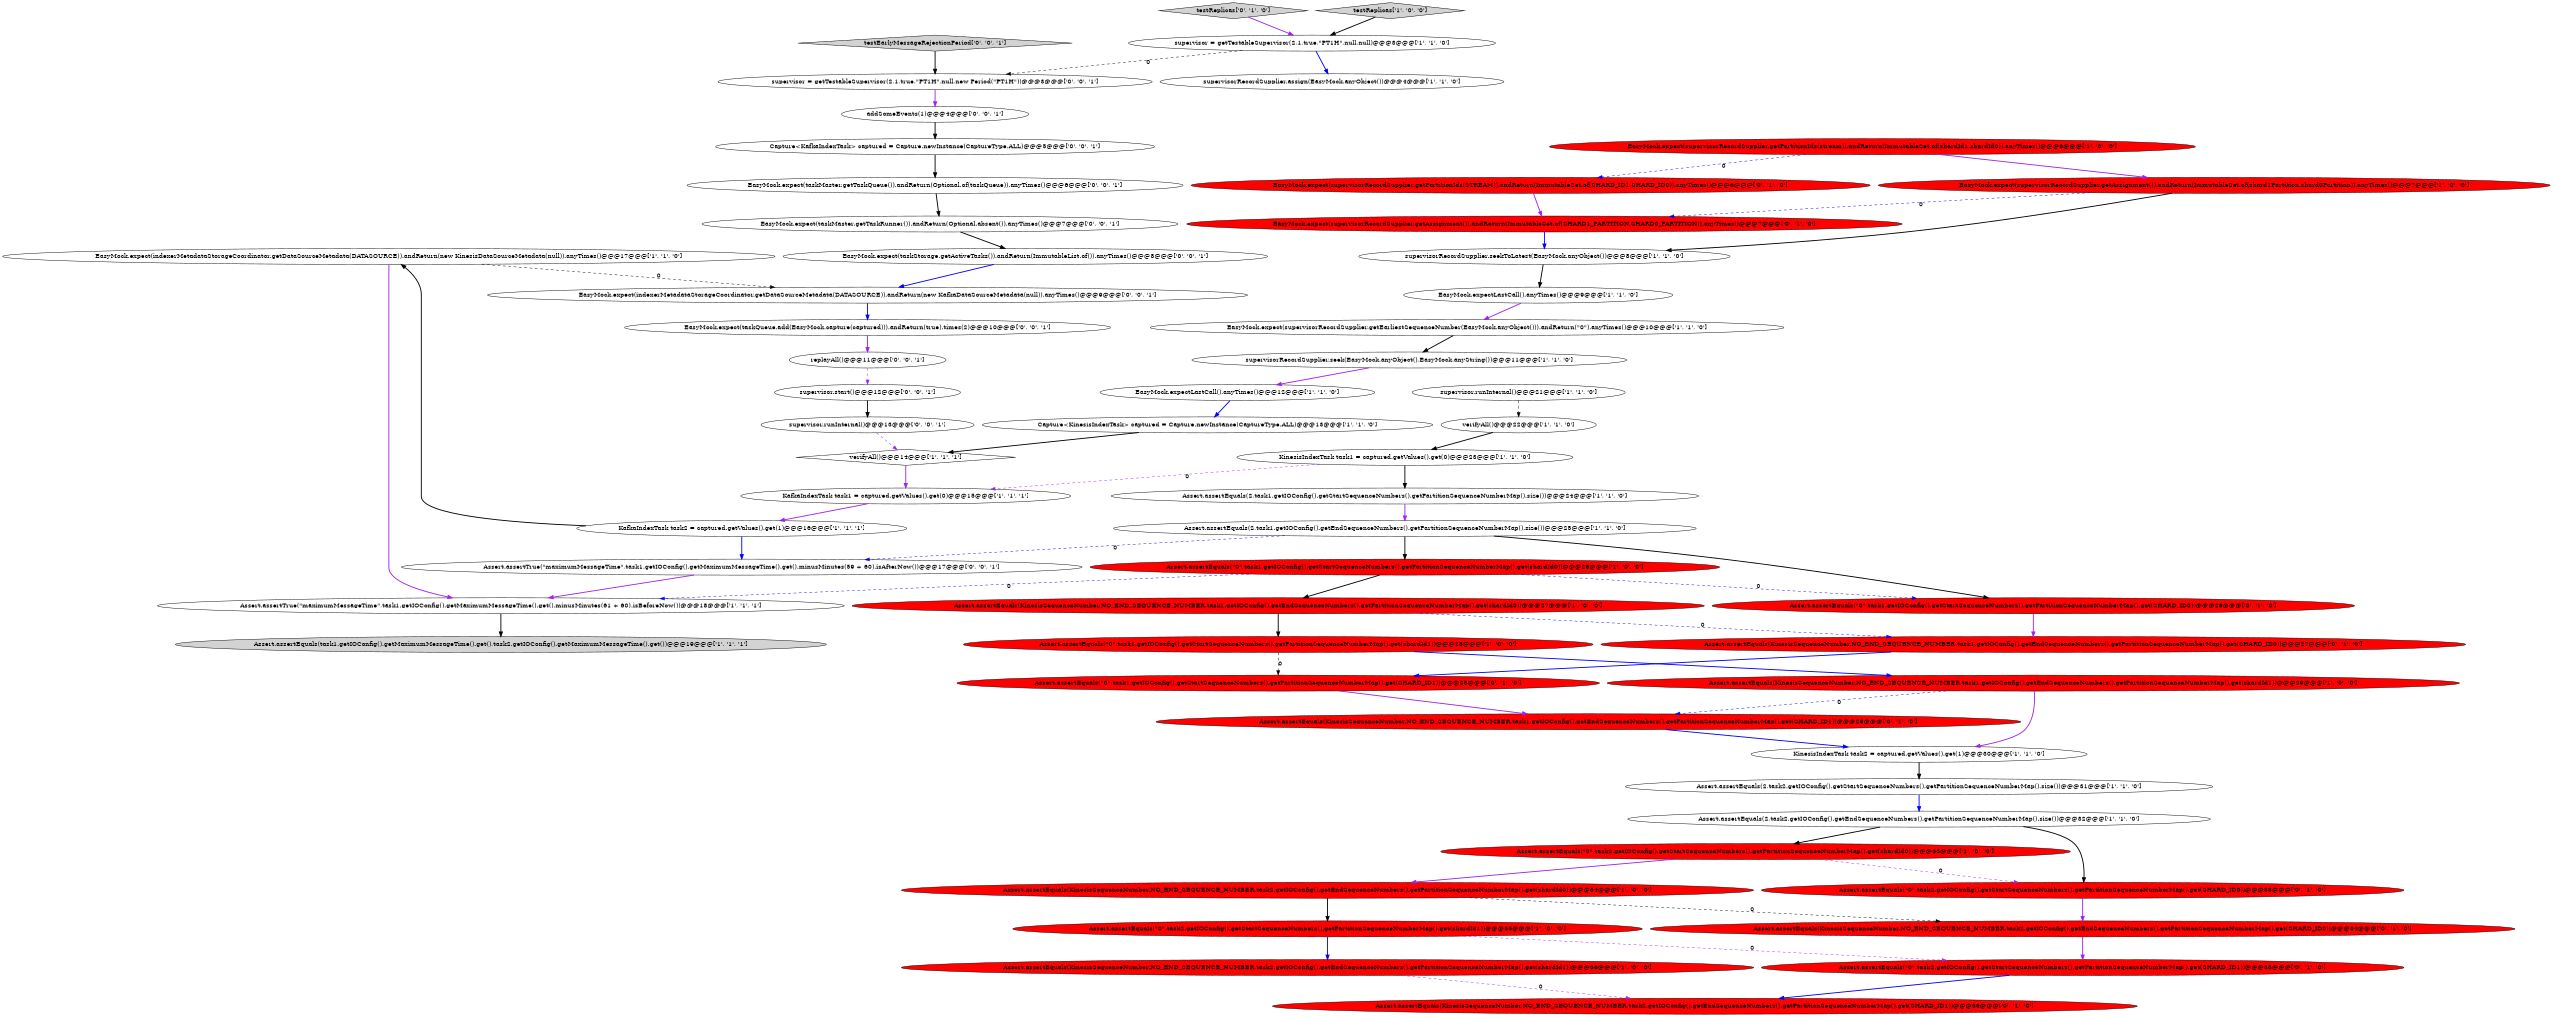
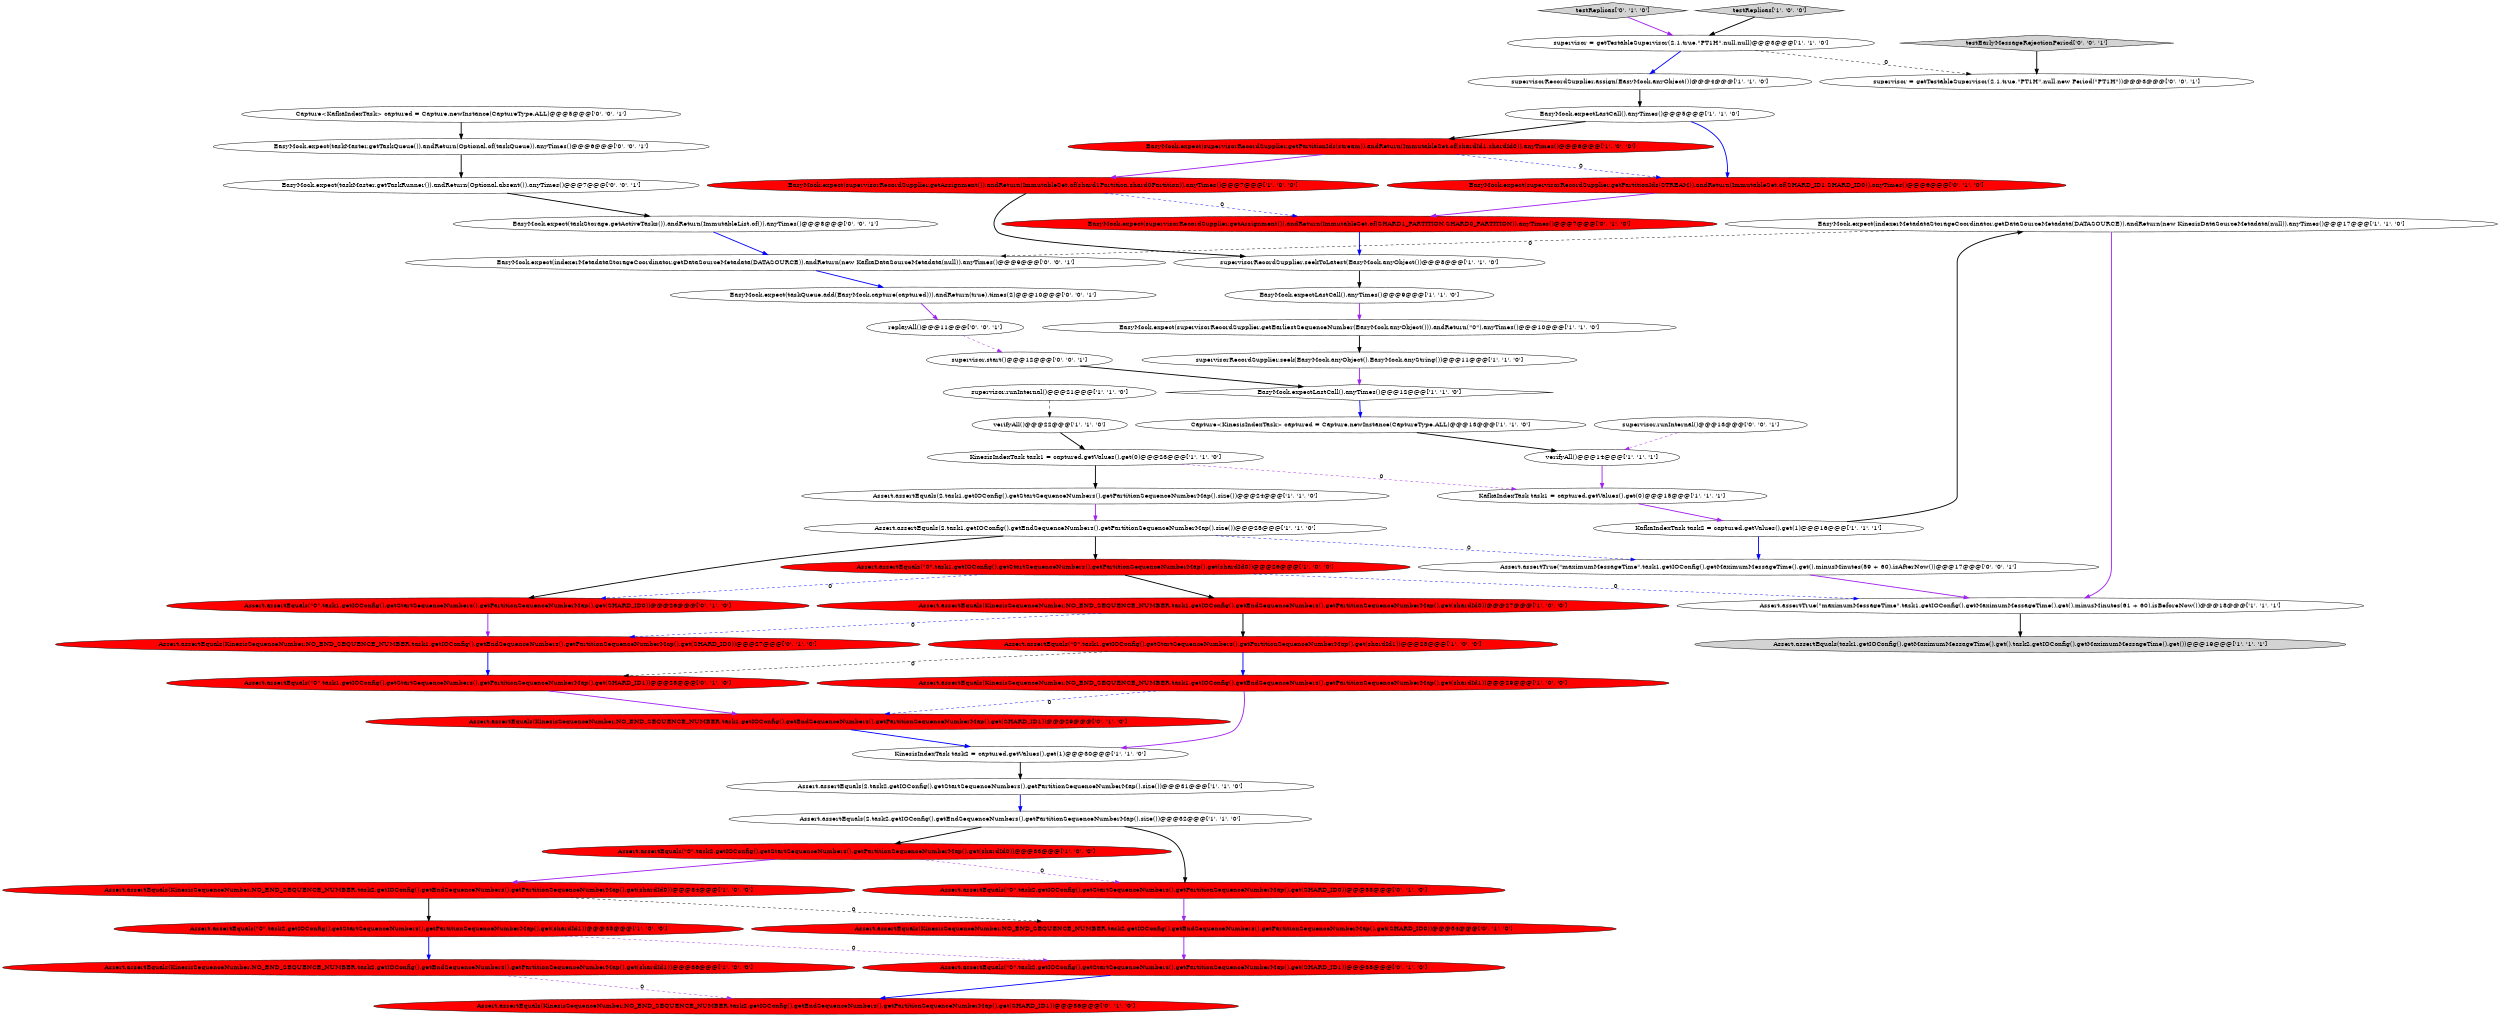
(935, 114) -> none
none -> (1640, 114)
(1237, 392) -> (1359, 392)
(868, 406) -> (1189, 376)
(906, 457) -> (1602, 457)
